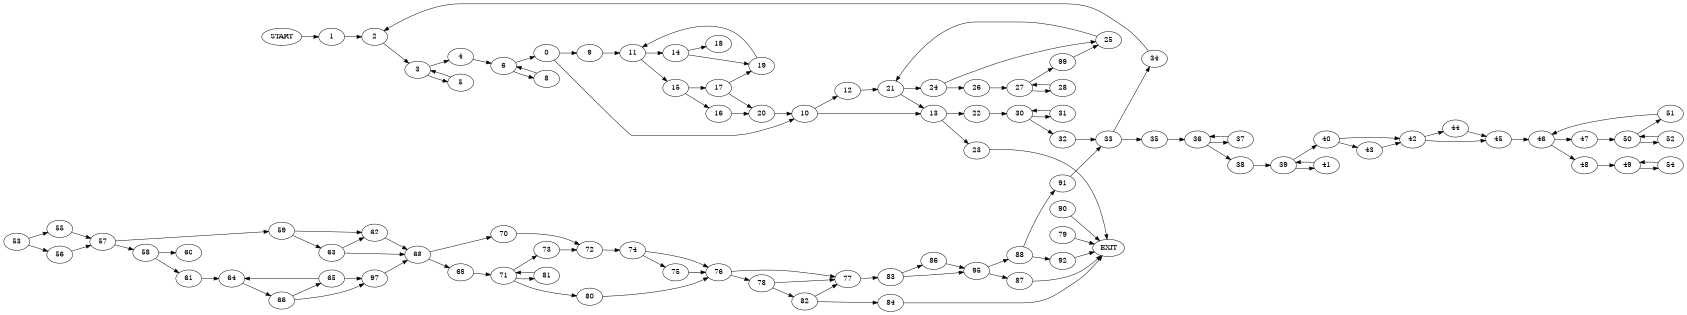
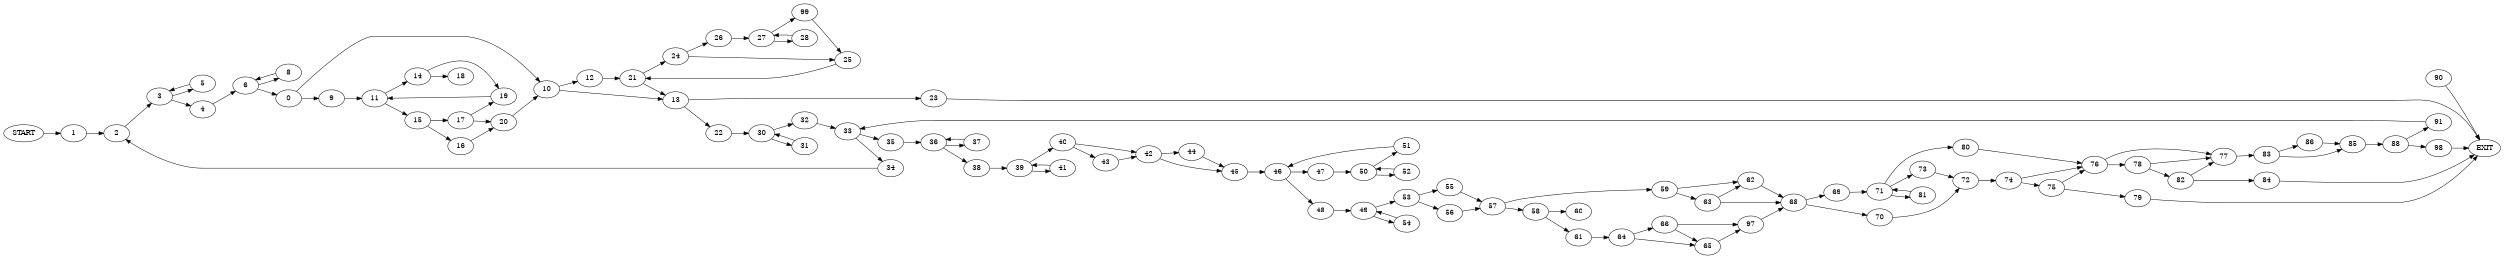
none -> (2092, 193)
none -> (1383, 205)
(1063, 261) -> (2439, 148)
(977, 271) -> (2353, 144)
(284, 279) -> (1662, 242)
(1020, 281) -> none
